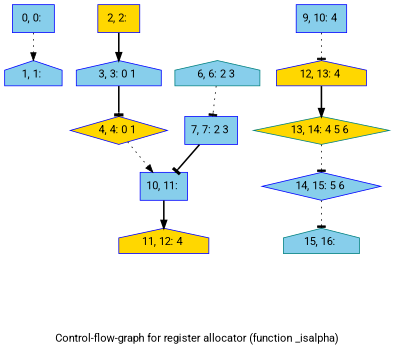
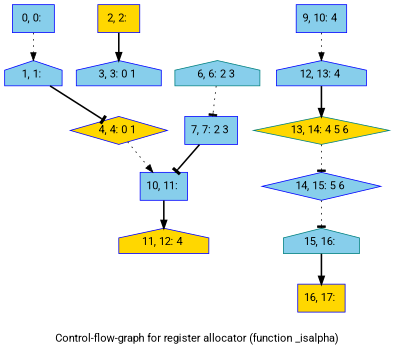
(321, 45) -> (321, 45)
(321, 75) -> (321, 75)
(119, 99) -> (76, 102)
none -> (321, 298)
